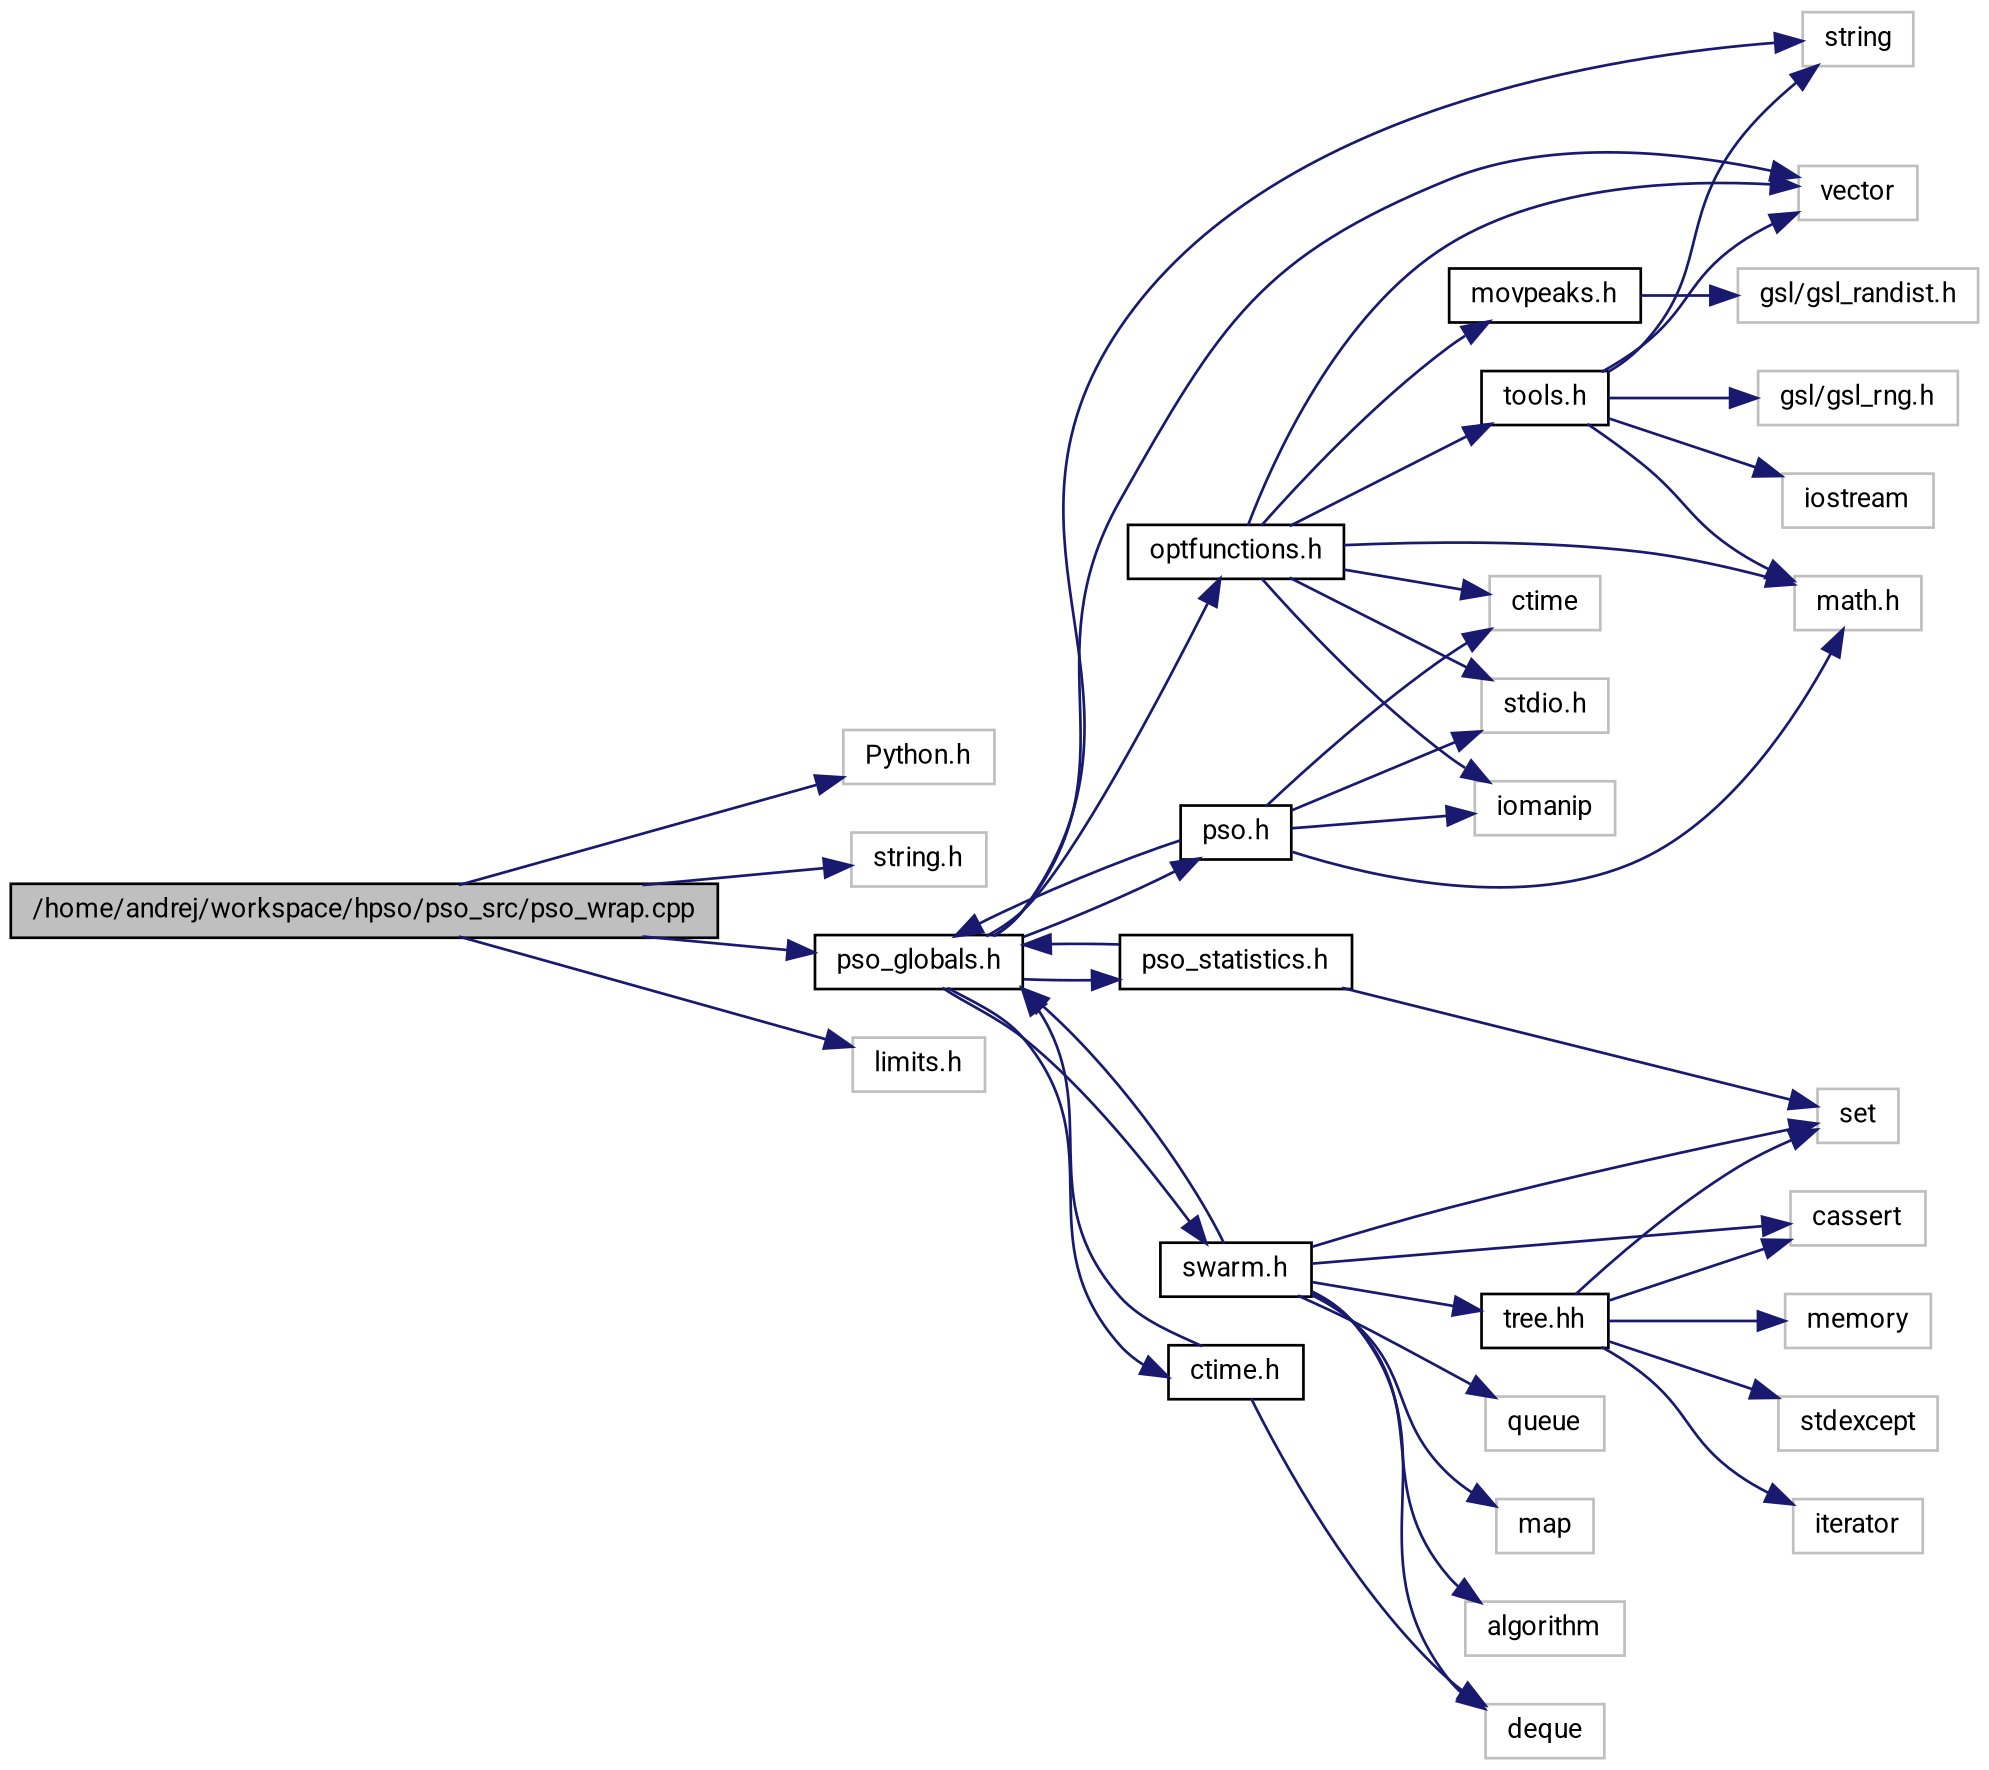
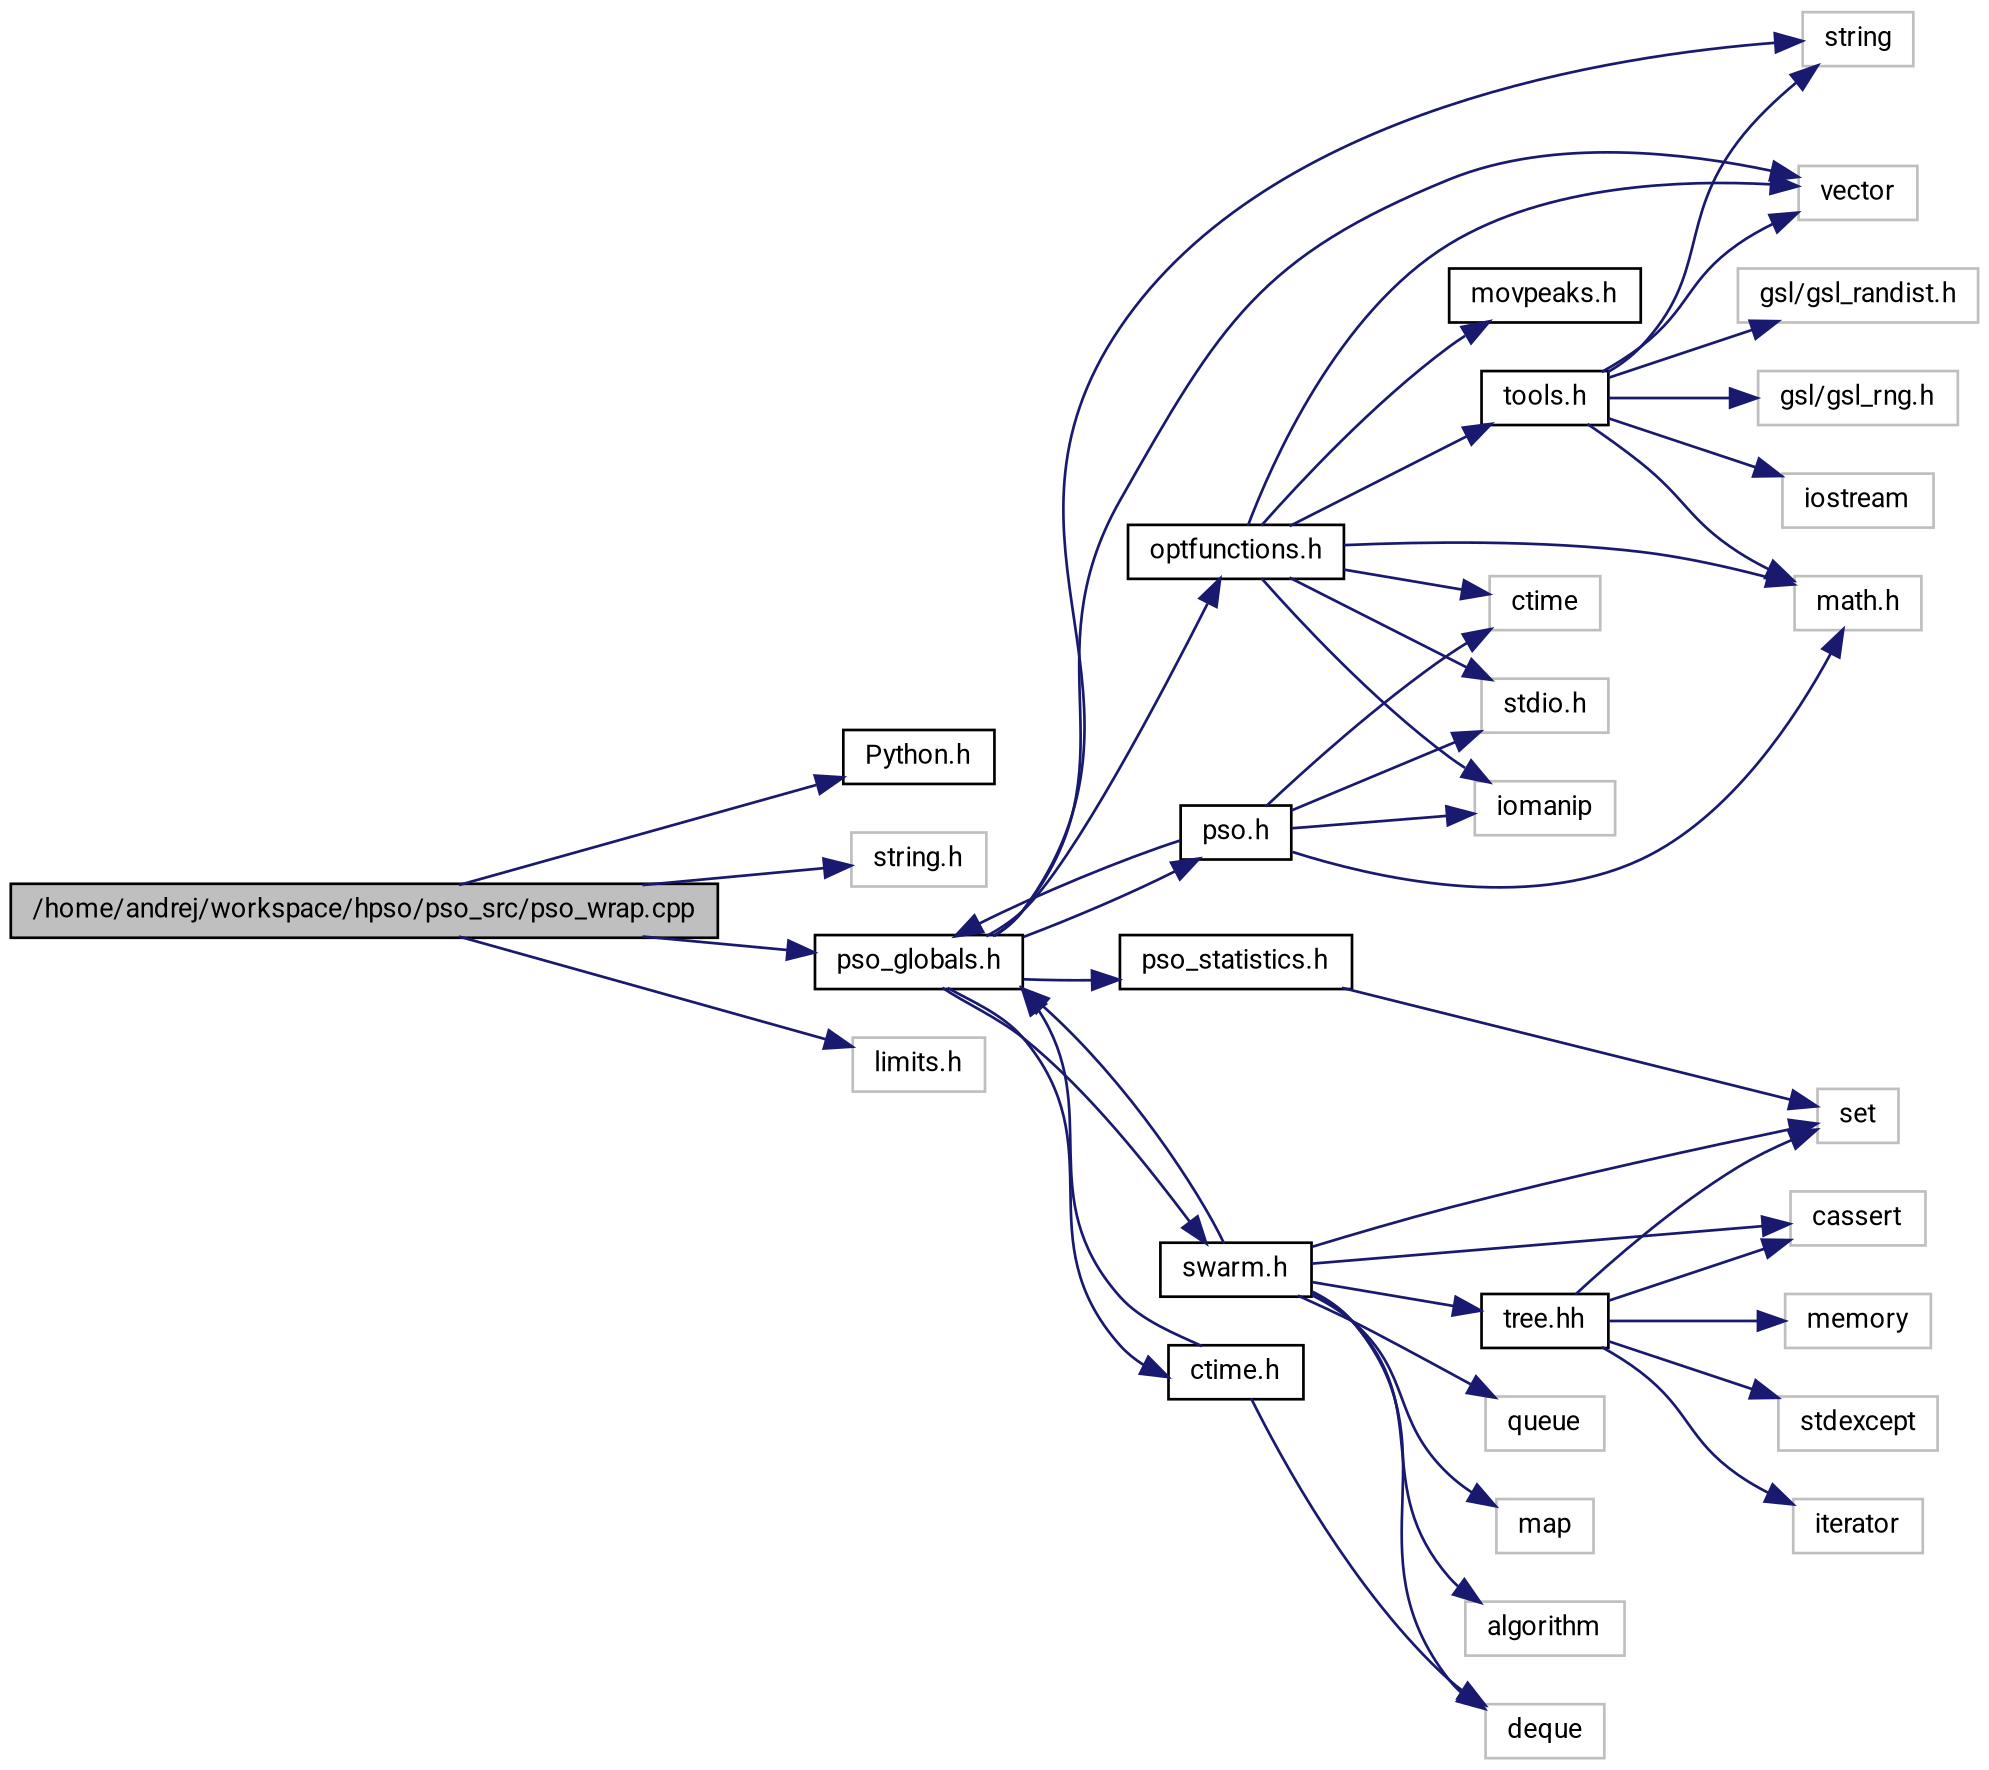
(1675, 295) -> (1681, 354)
(919, 757) -> (919, 757)
(1085, 944) -> none
